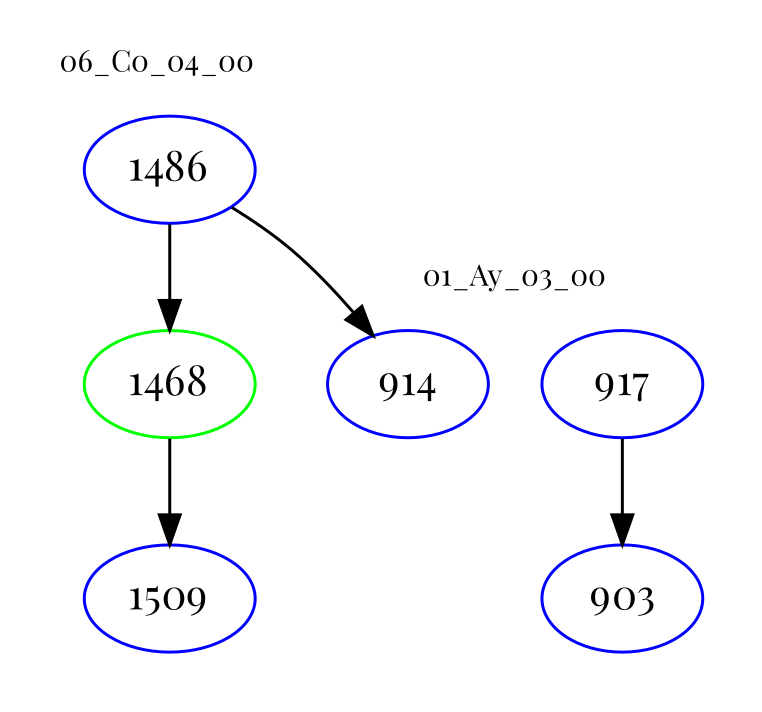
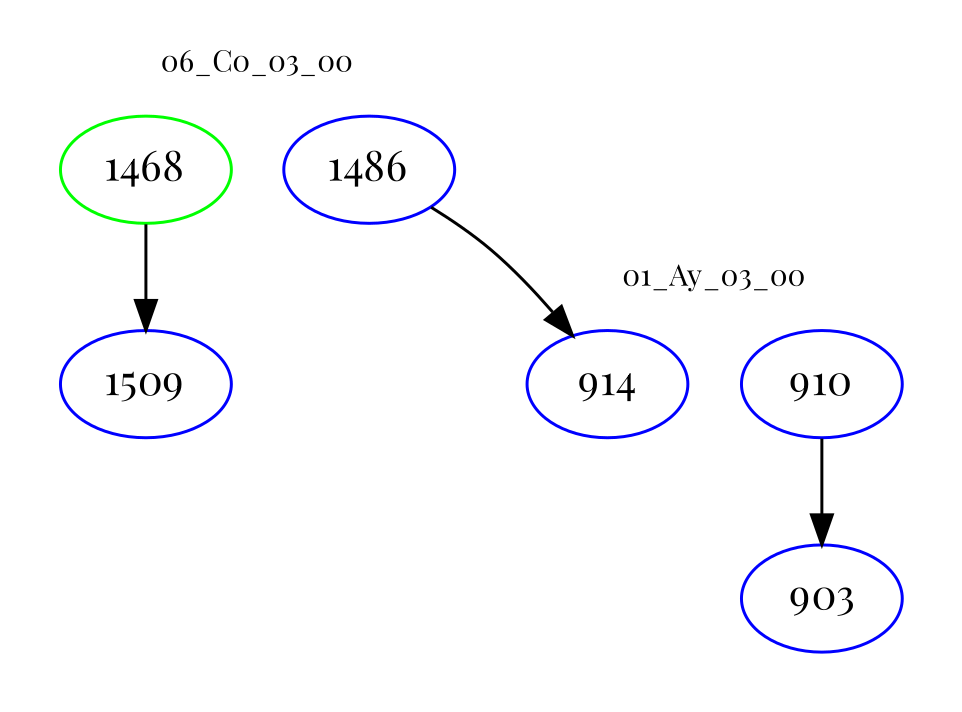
(158, 64) -> (258, 64)
(170, 262) -> none
(622, 384) -> (822, 384)
